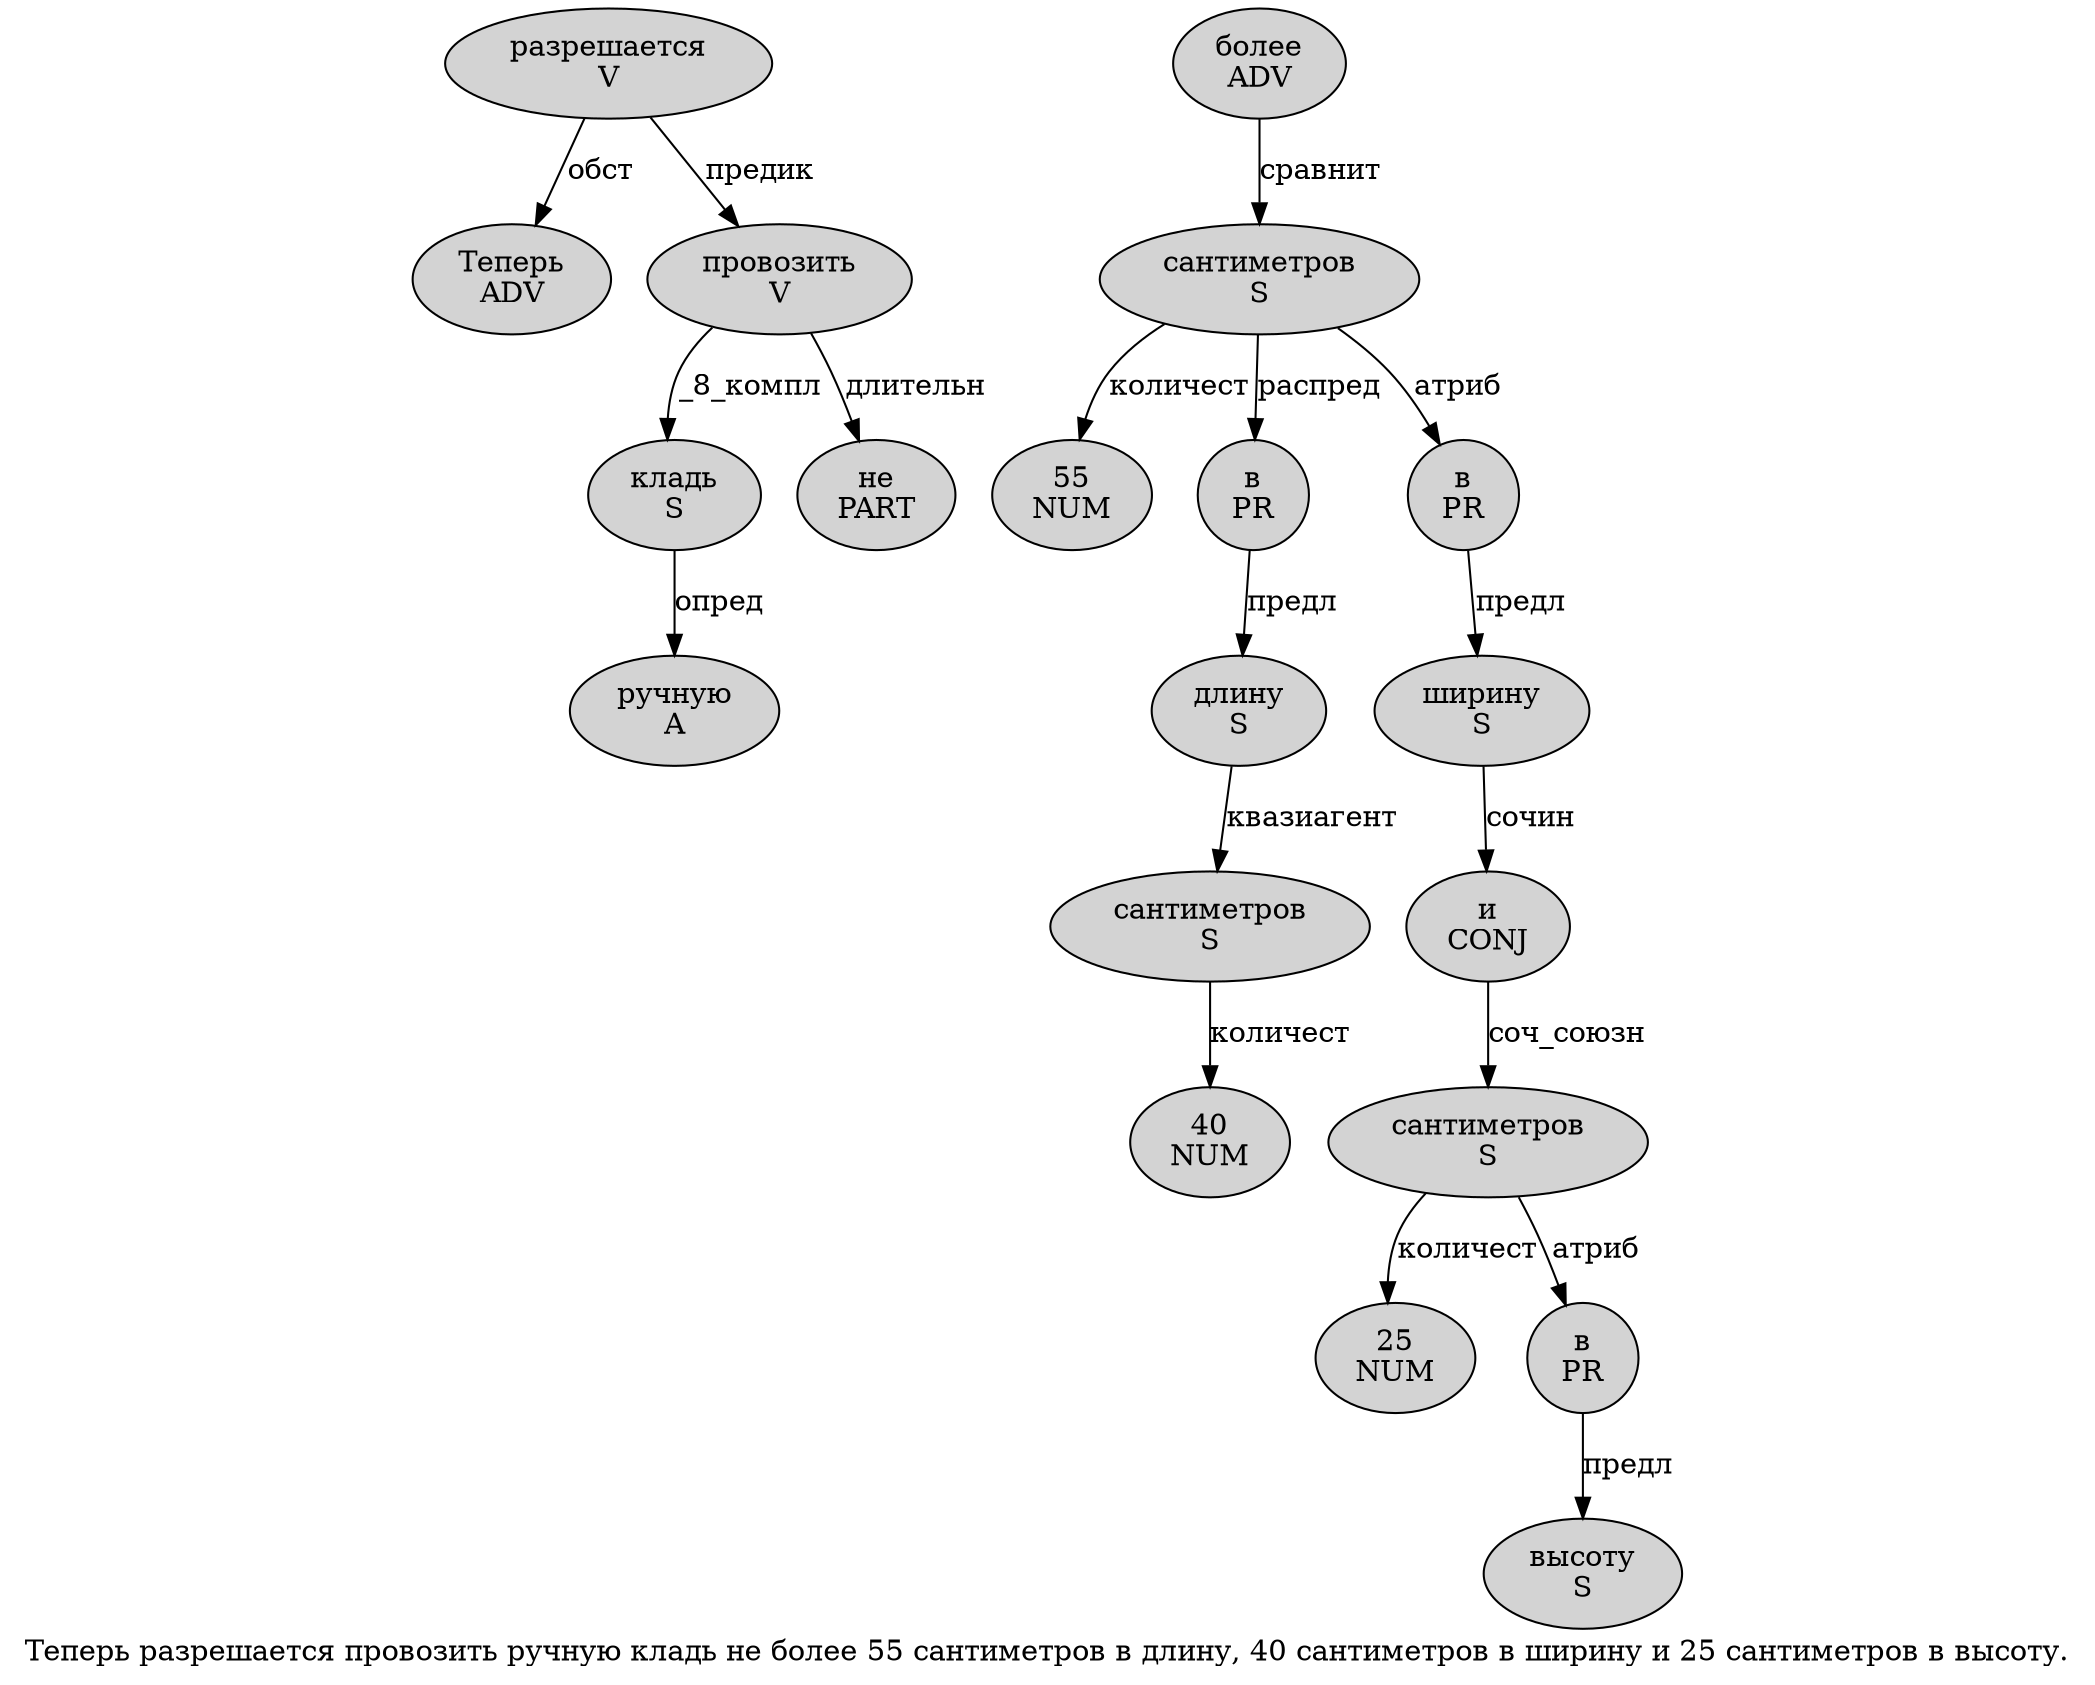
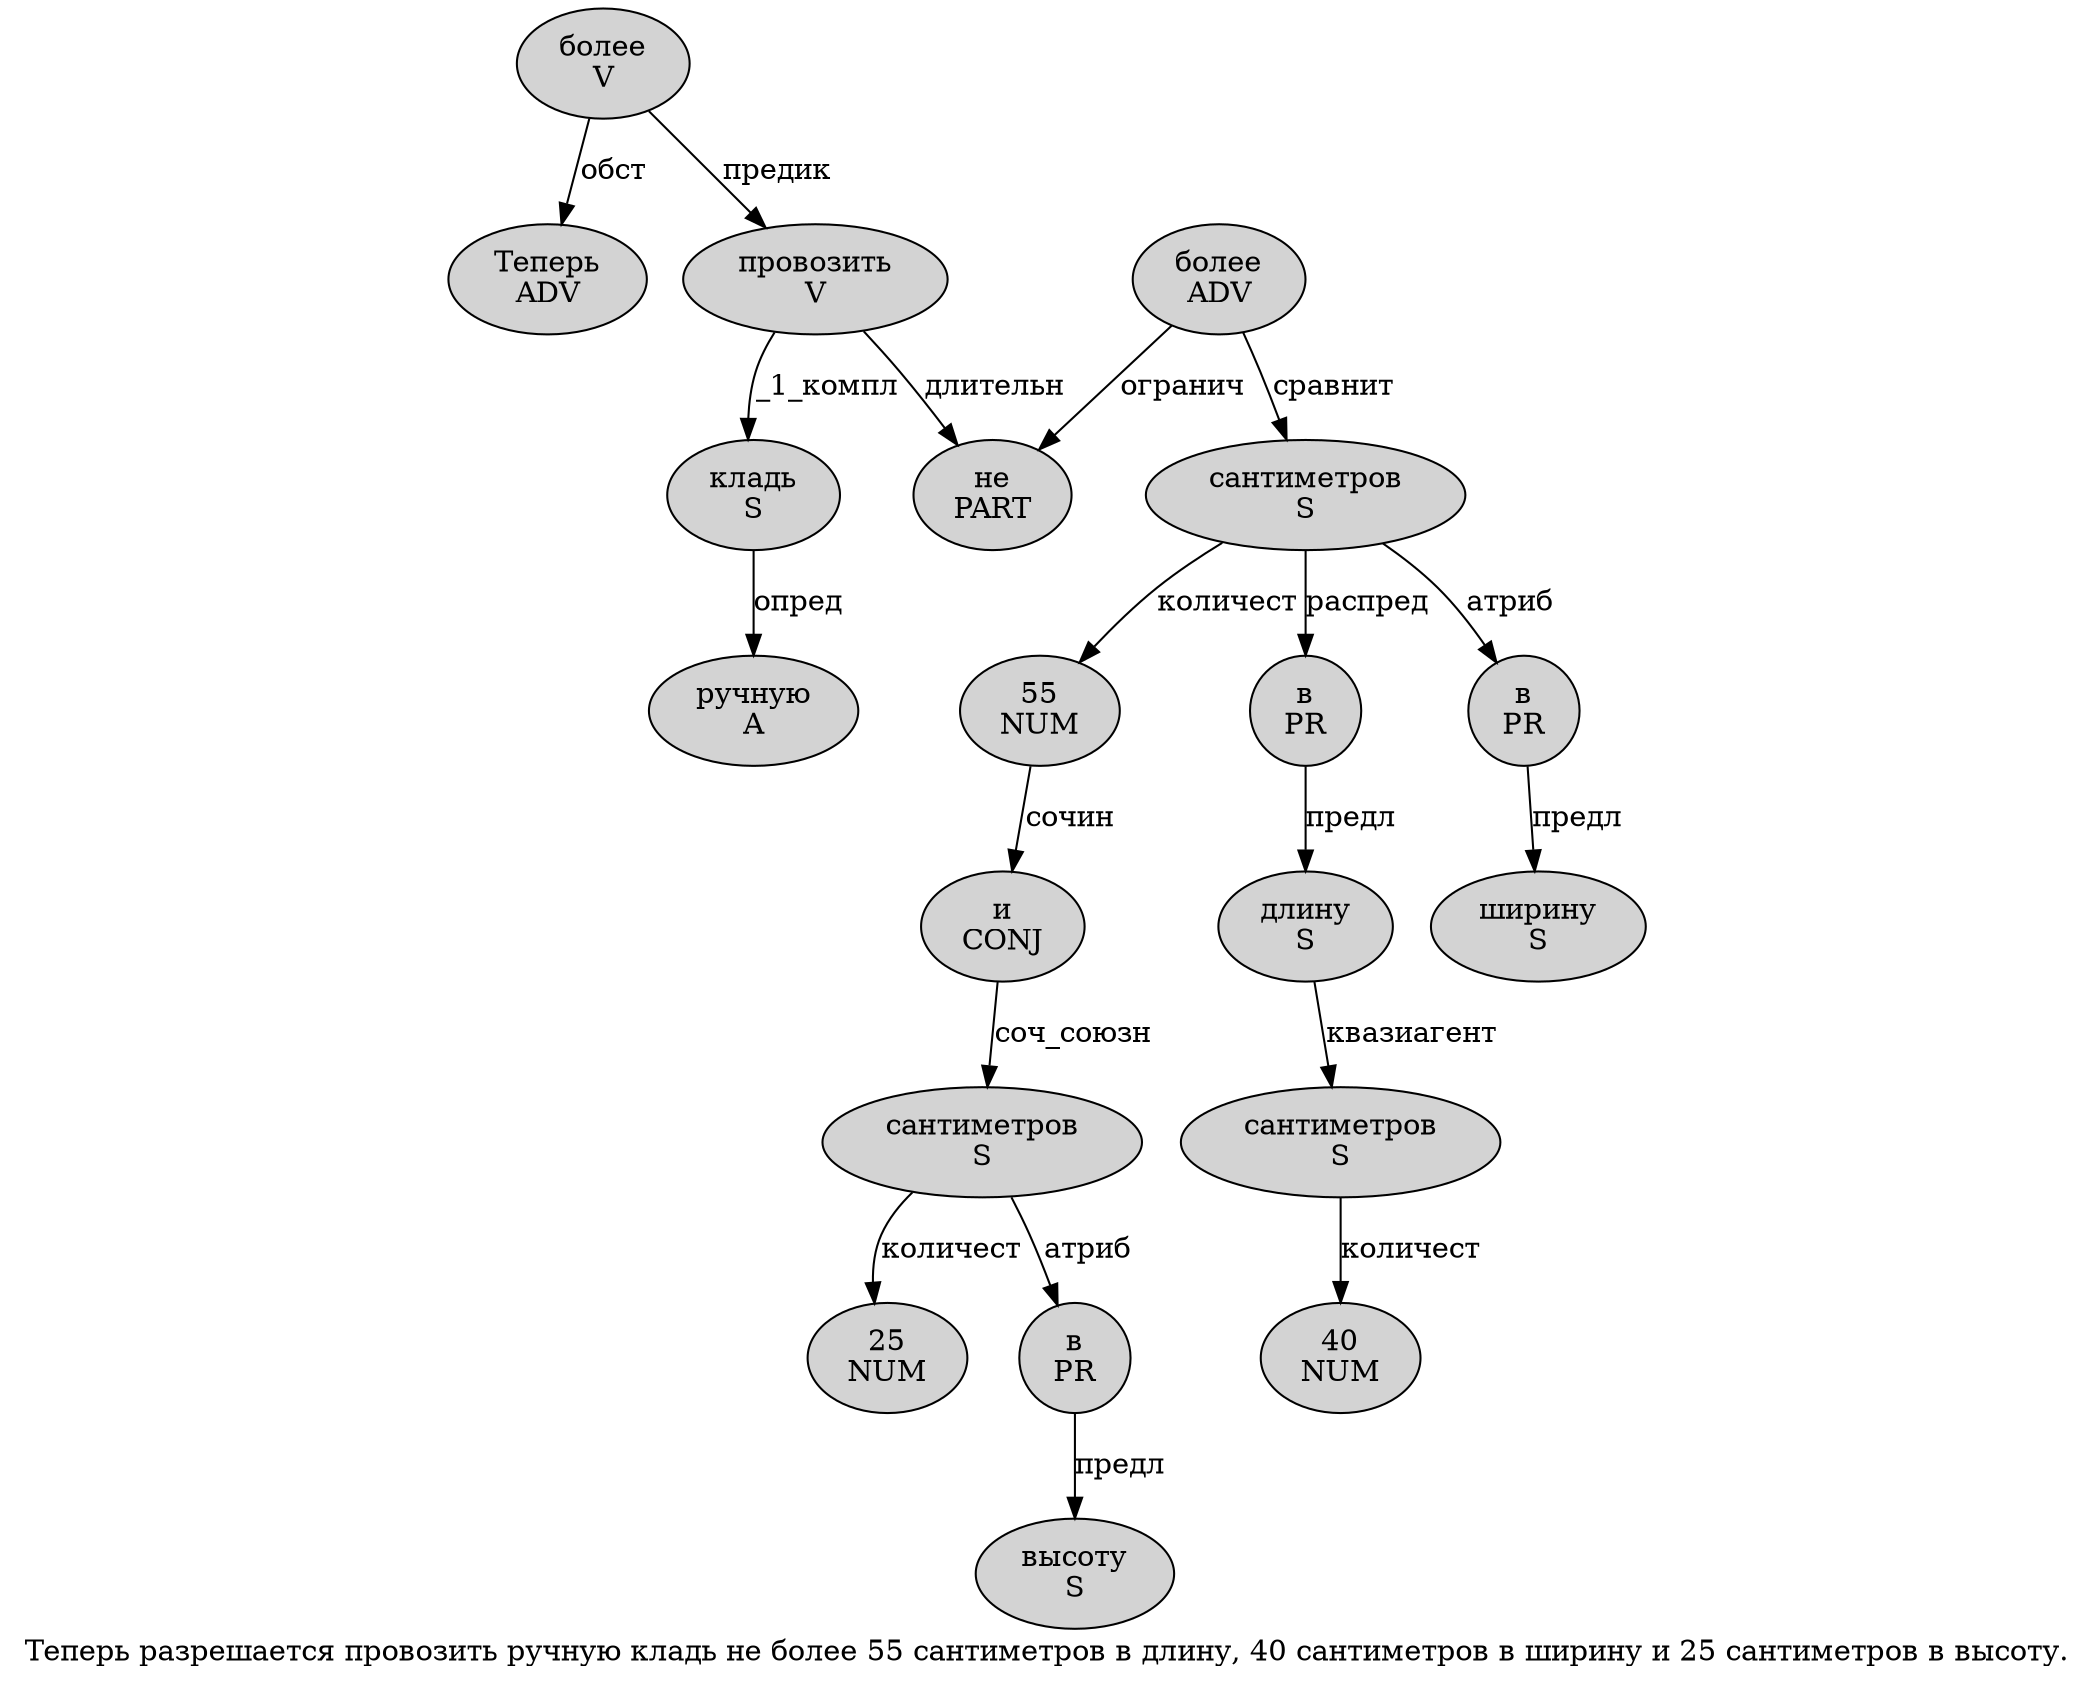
(609, 64) -> (603, 64)
none -> (1113, 380)
(751, 387) -> (828, 387)
(1485, 808) -> (1023, 808)
